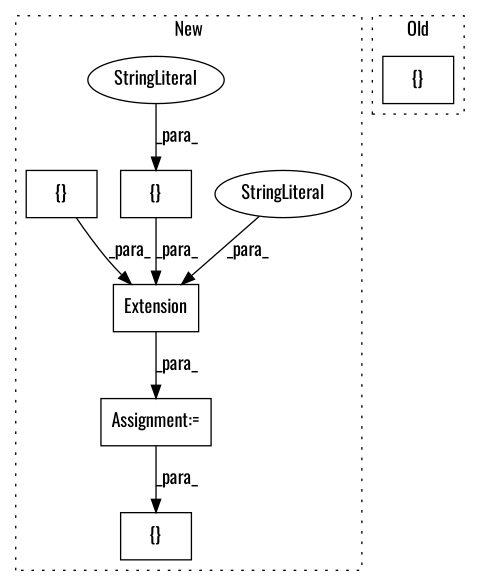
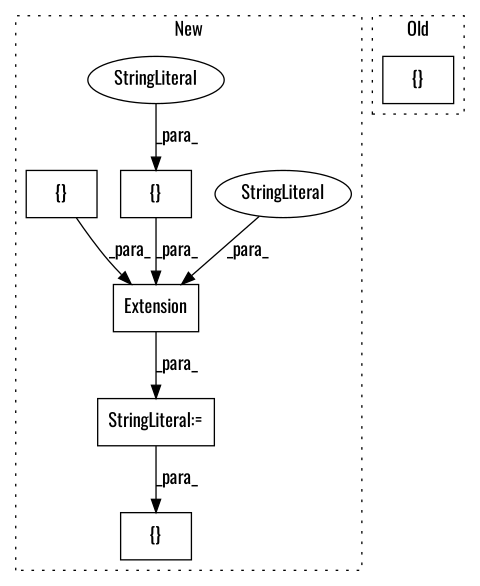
(156, 422) -> (156, 422)
